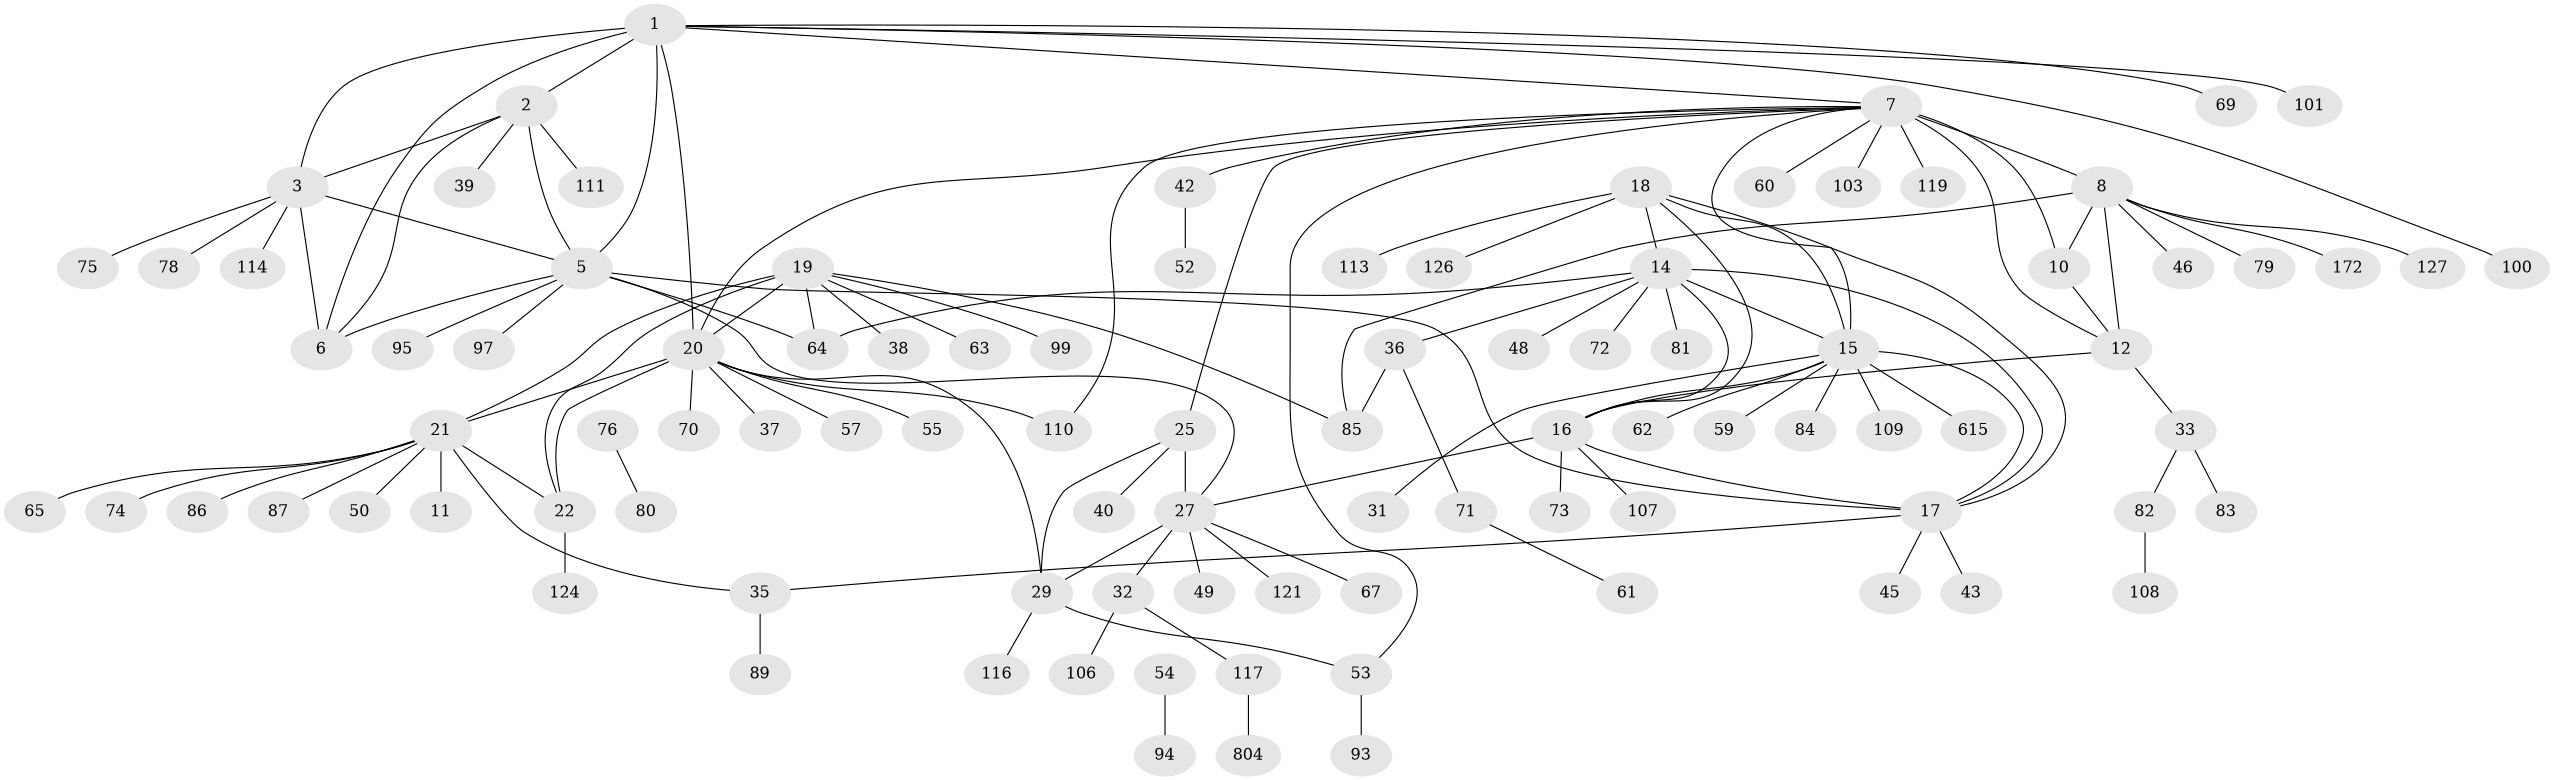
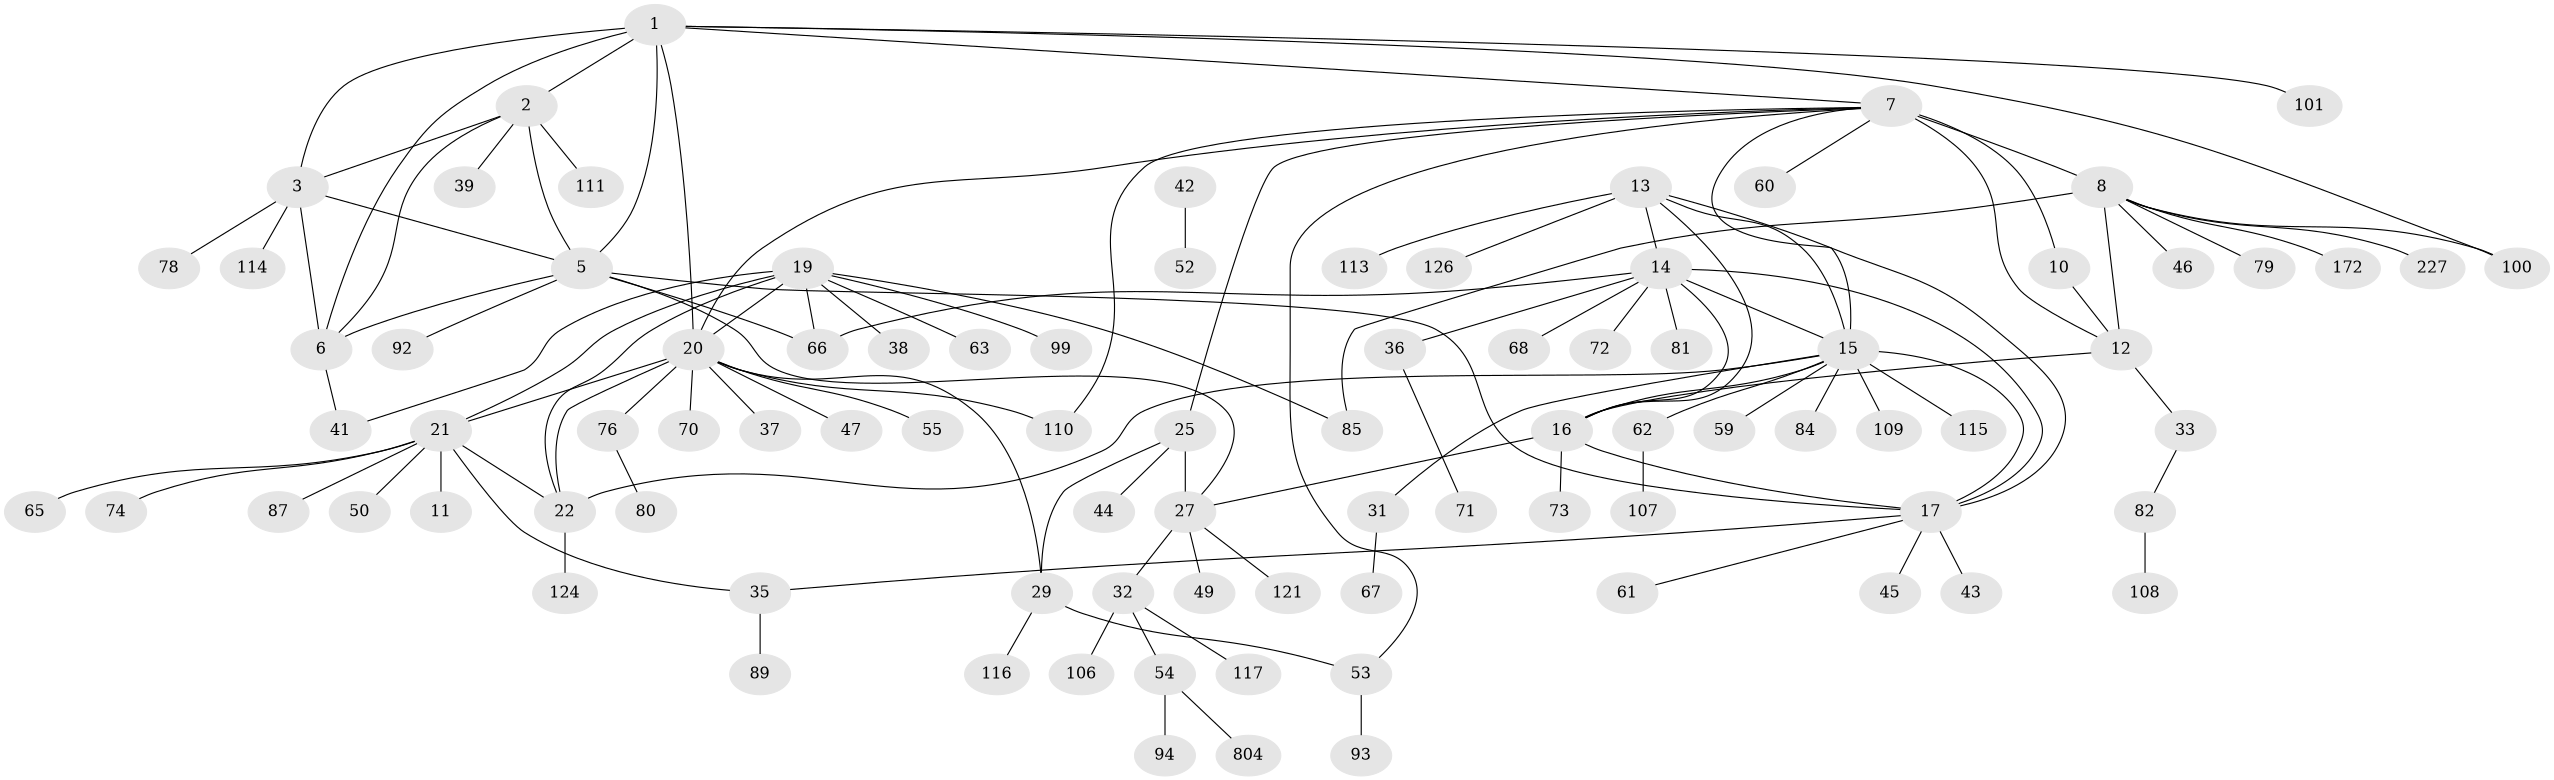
(2226, 106) -> none
(1533, 120) -> none
(1641, 187) -> (1641, 187)
(1848, 187) -> none
(1933, 187) -> none
(2081, 228) -> (2338, 227)
(88, 268) -> none
(2433, 268) -> (2433, 268)
(403, 350) -> (403, 350)
(484, 350) -> none
(818, 350) -> (818, 350)
(1519, 350) -> (1519, 350)
none -> (651, 390)
(1374, 390) -> none
none -> (1222, 391)
none -> (341, 431)
(851, 431) -> (851, 431)
(1974, 431) -> (1974, 431)
(1601, 470) -> (1643, 472)
(197, 512) -> none
(1104, 512) -> (1104, 512)
(2226, 512) -> none
(1273, 548) -> (1374, 559)
(1114, 552) -> none
(1547, 553) -> (1779, 553)
none -> (1146, 638)
(1248, 715) -> (1207, 715)
